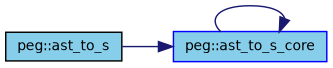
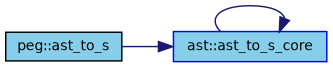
(250, 47) -> (250, 47)
